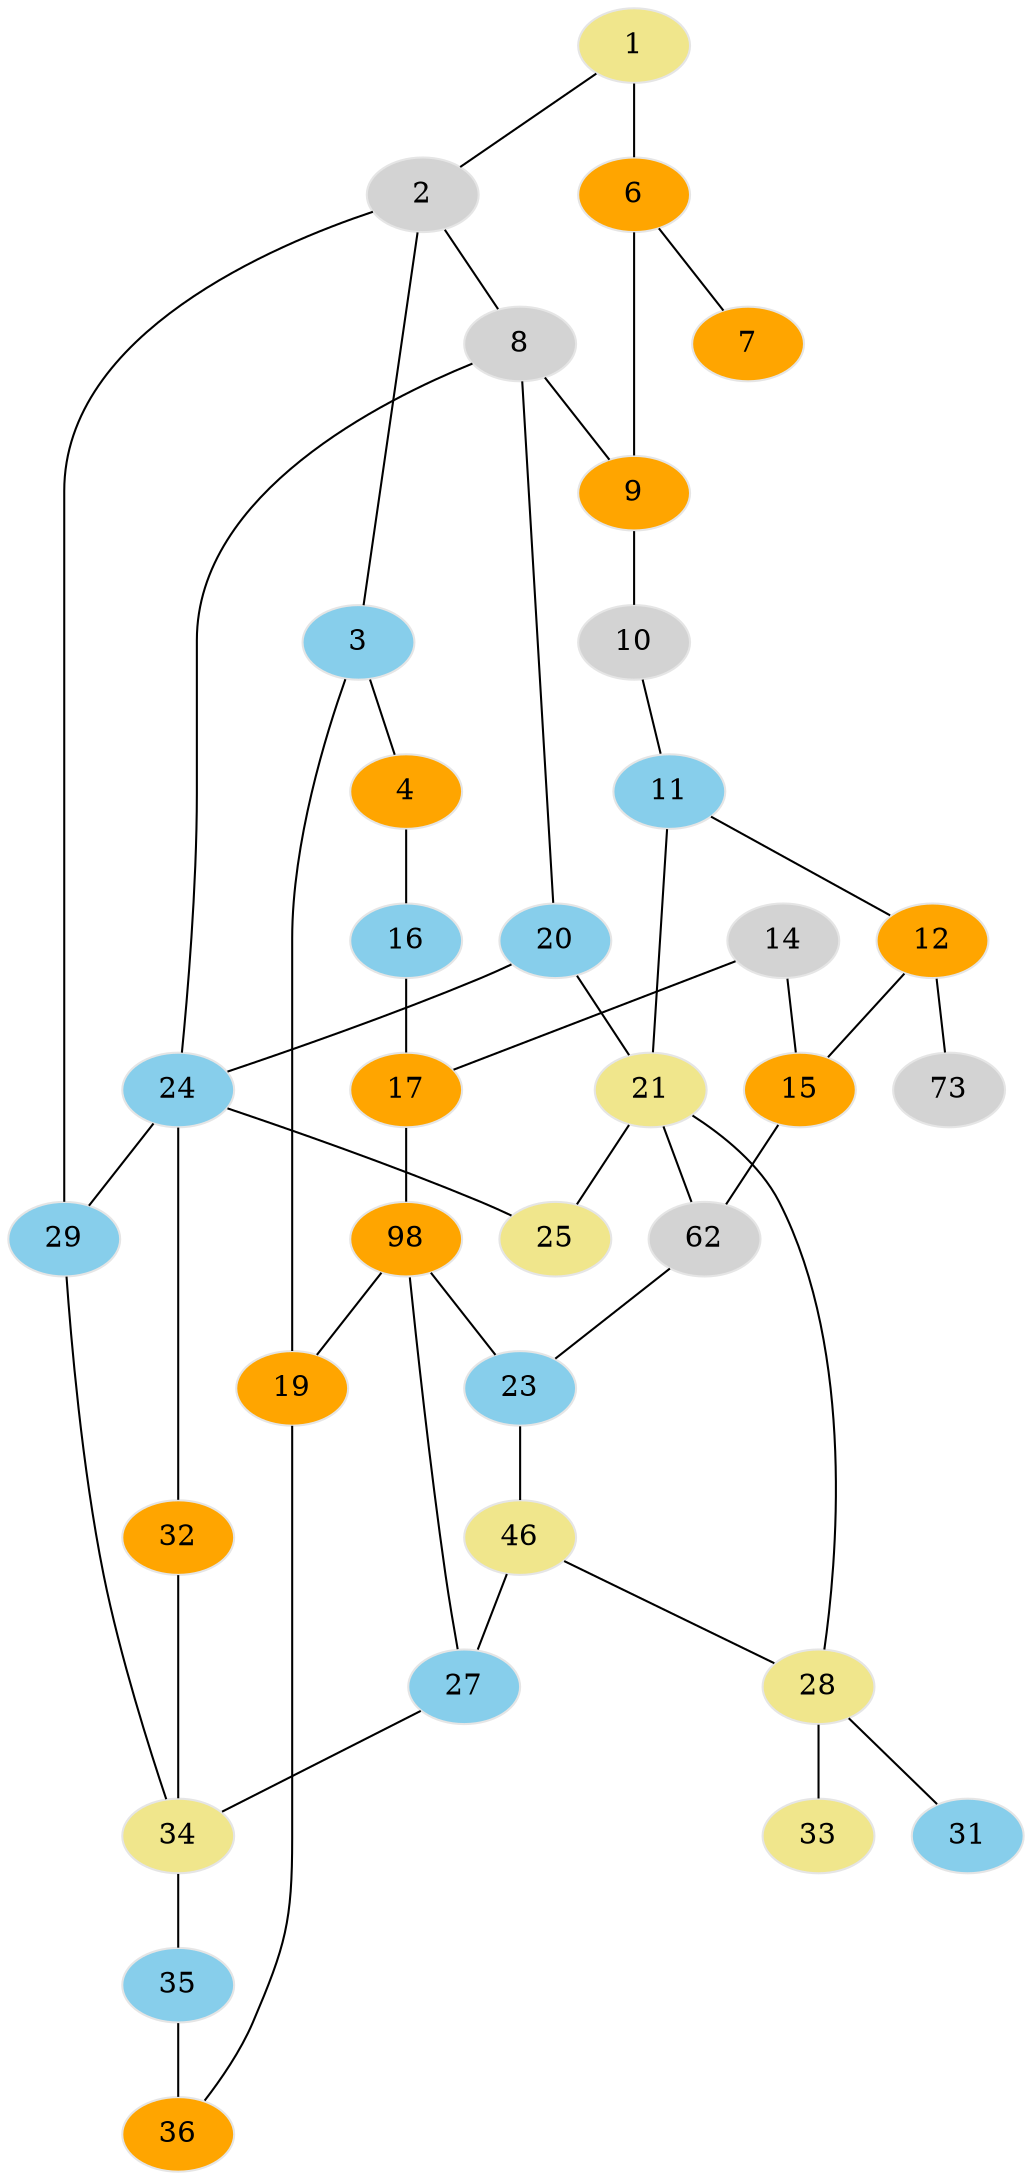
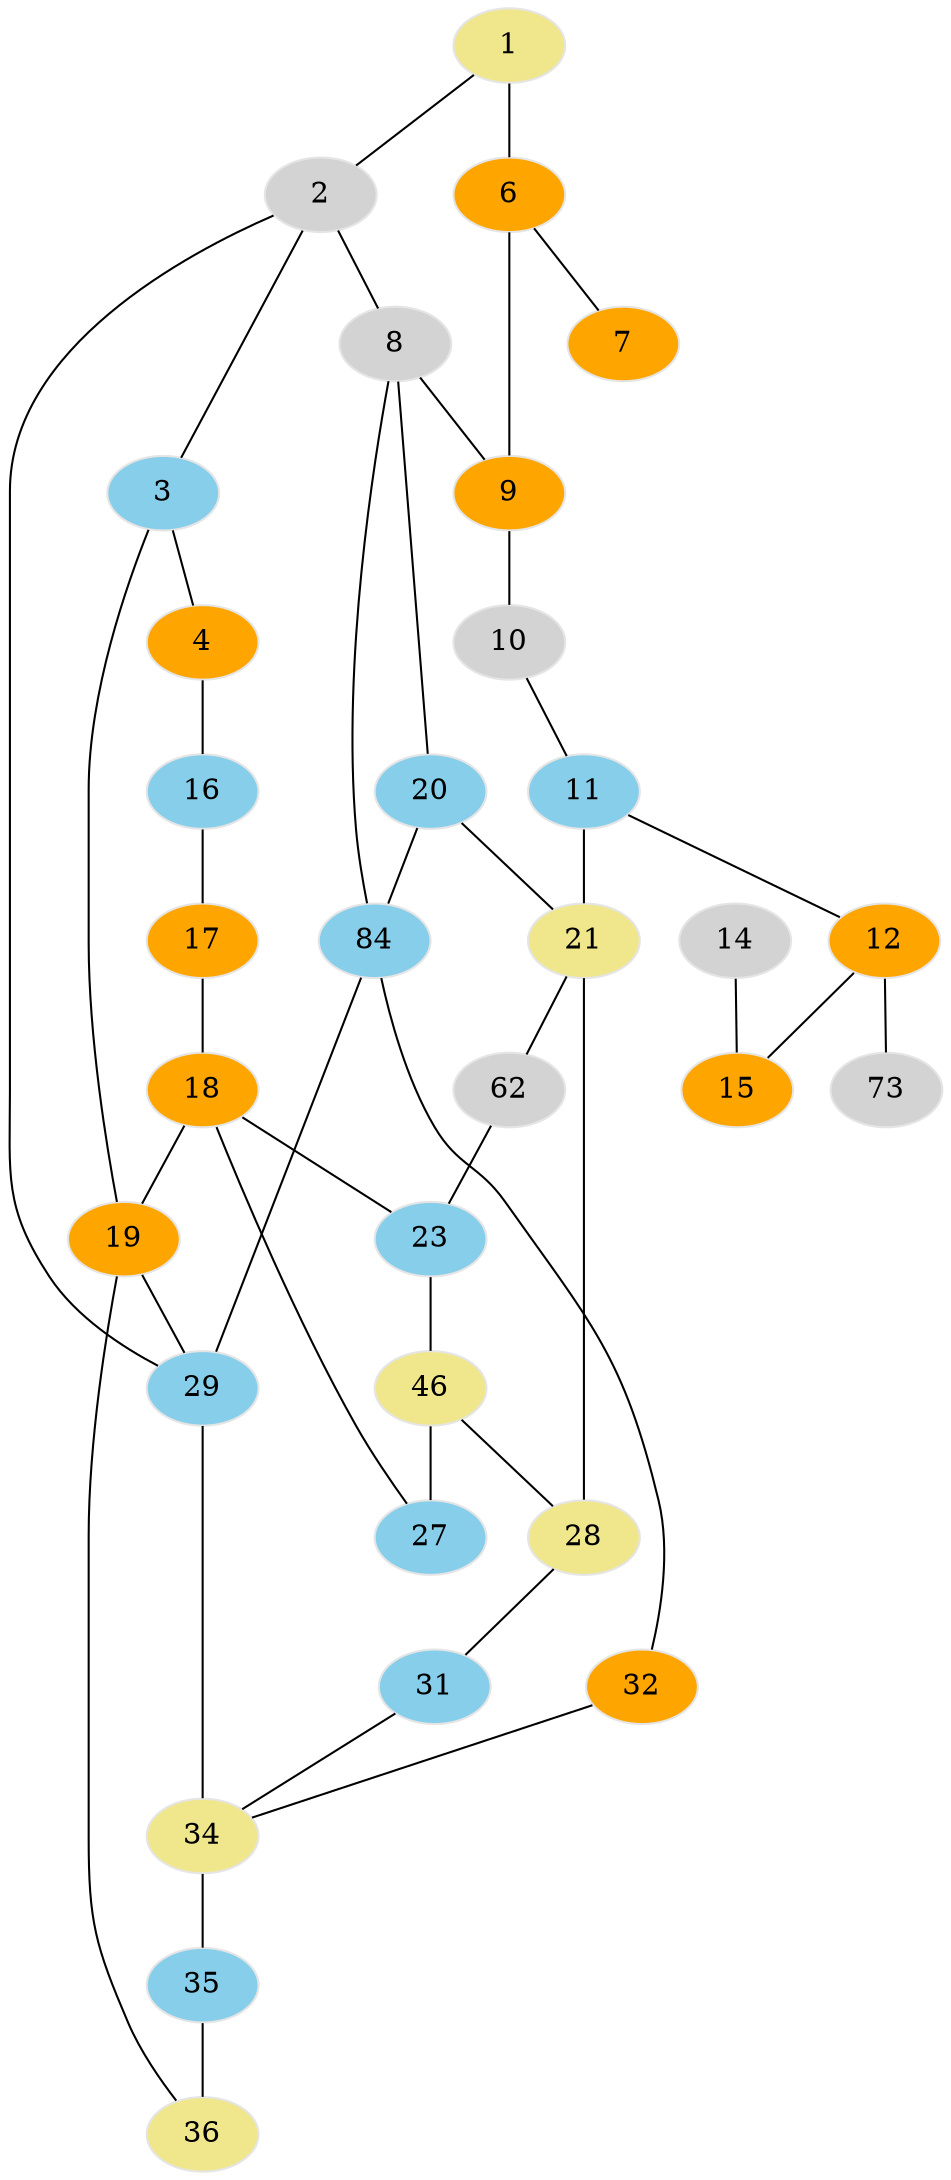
(587, 1018) -> none
(178, 1090) -> (375, 941)
(760, 1153) -> none
(406, 1239) -> (203, 1090)
(555, 1239) -> none
none -> (163, 1314)
(321, 1761) -> (319, 1761)
(819, 1836) -> none
(178, 2134) -> (203, 2134)
